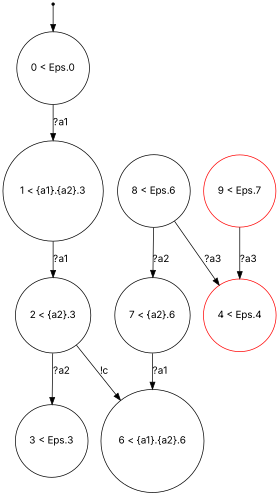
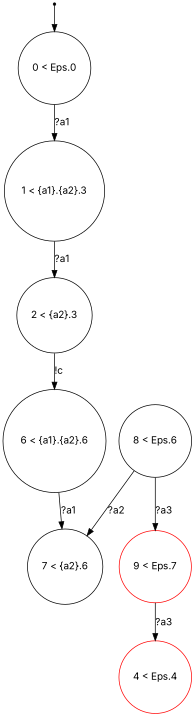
(195, 250) -> (155, 500)
(152, 368) -> (60, 507)
(52, 441) -> none
